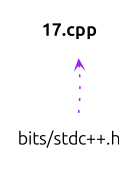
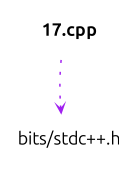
(80, 90) -> (60, 83)
